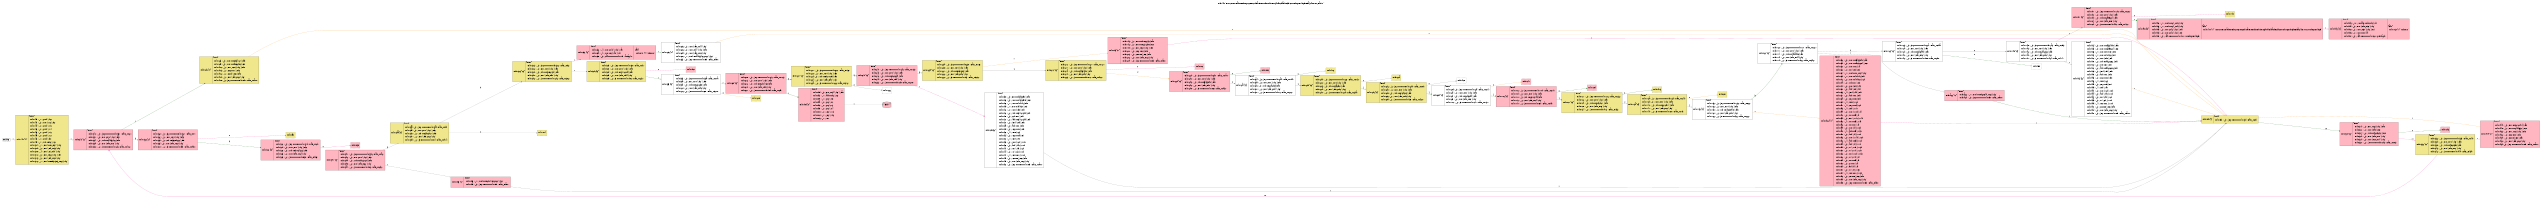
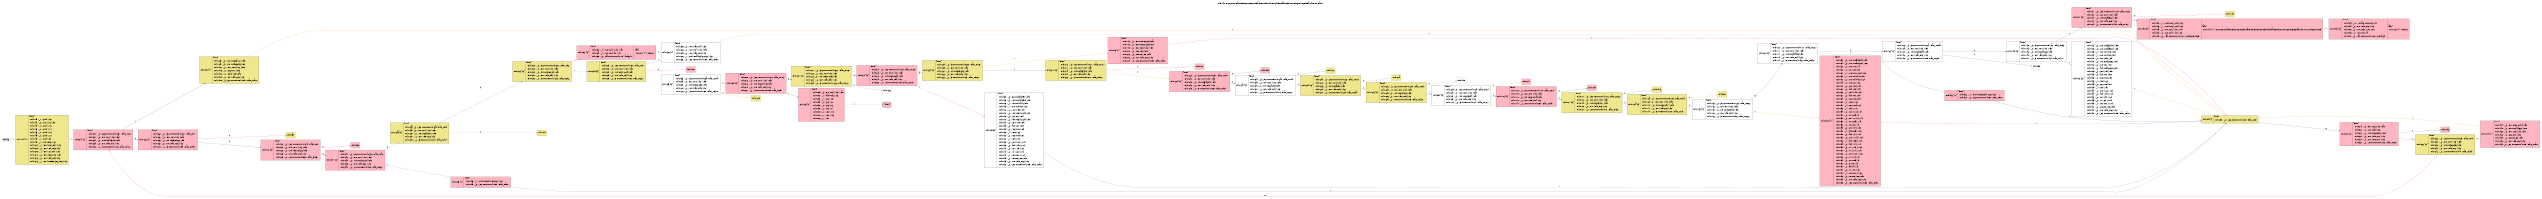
(653, 78) -> (653, 62)
(887, 105) -> (887, 105)
none -> (322, 155)
